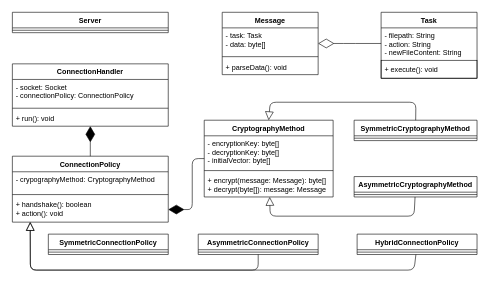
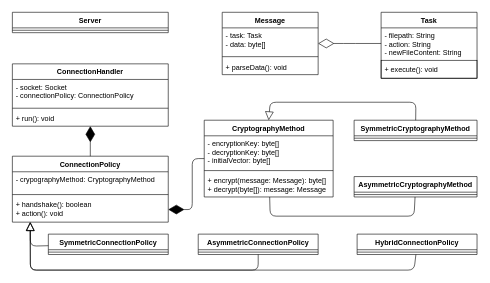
(270, 207) -> (270, 203)
none -> (40, 246)
